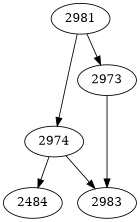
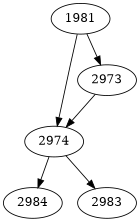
(81, 19) -> (81, 19)
(107, 137) -> (84, 107)
(33, 203) -> (33, 203)
